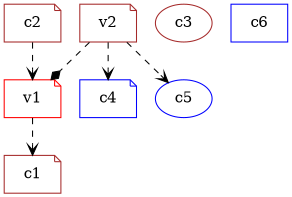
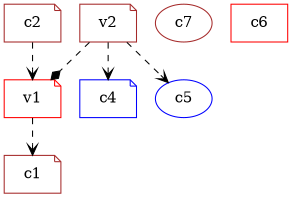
(184, 23) -> (184, 23)
(259, 23) -> (259, 23)
